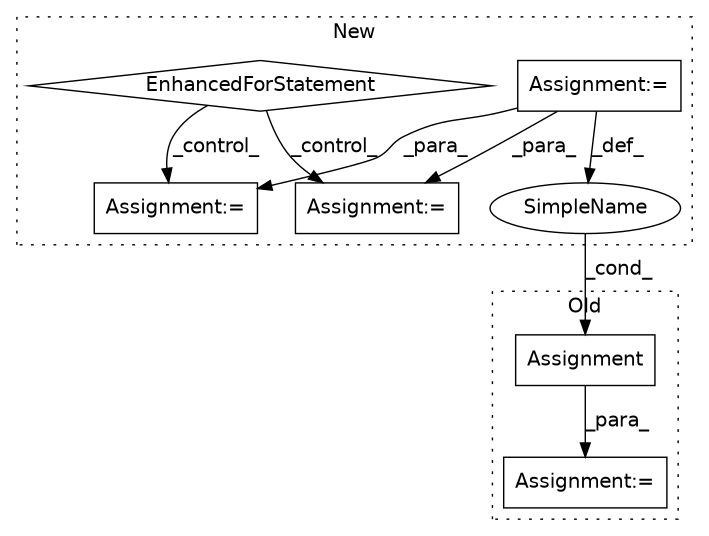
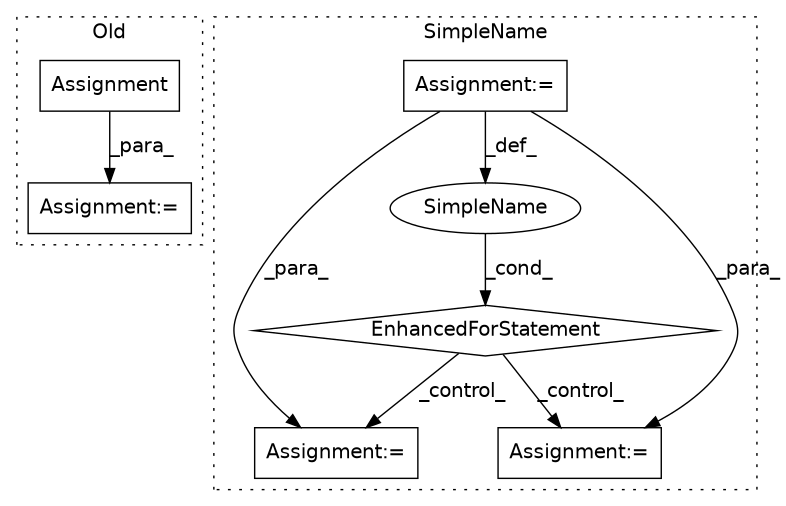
(355, 33) -> (485, 33)
(585, 277) -> (485, 262)
